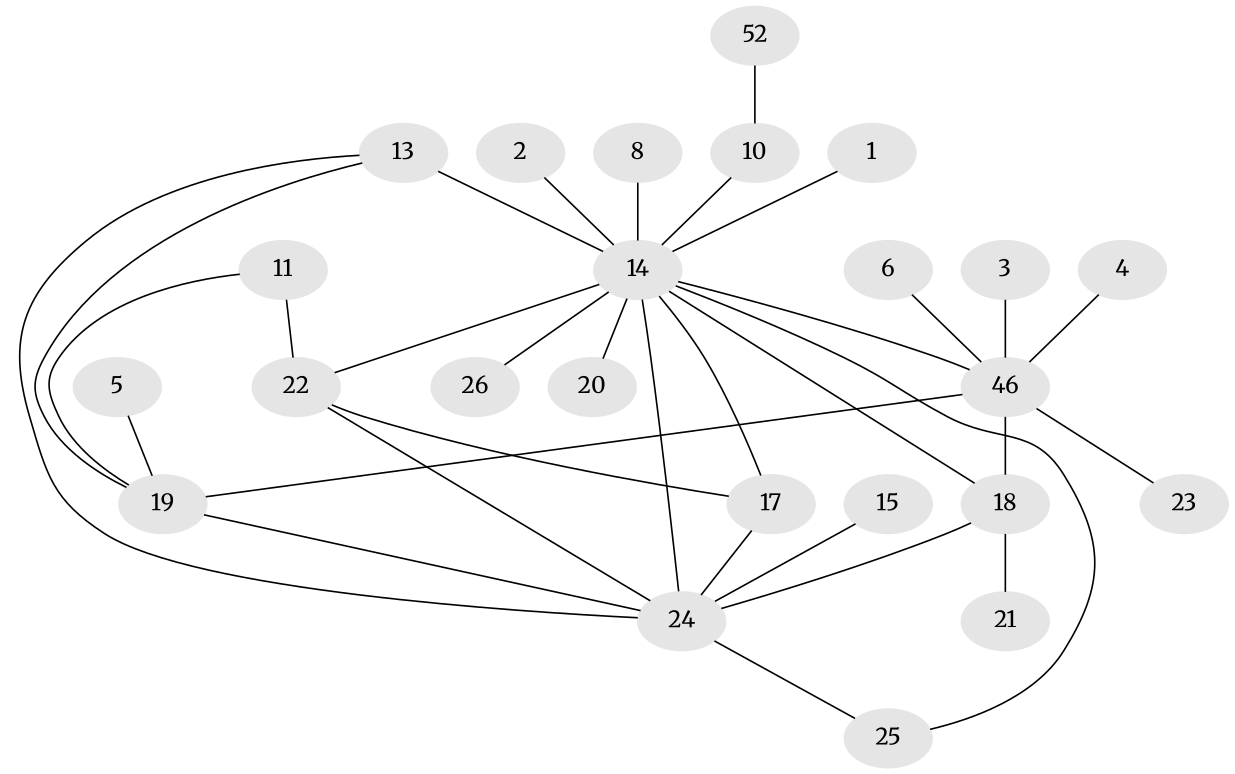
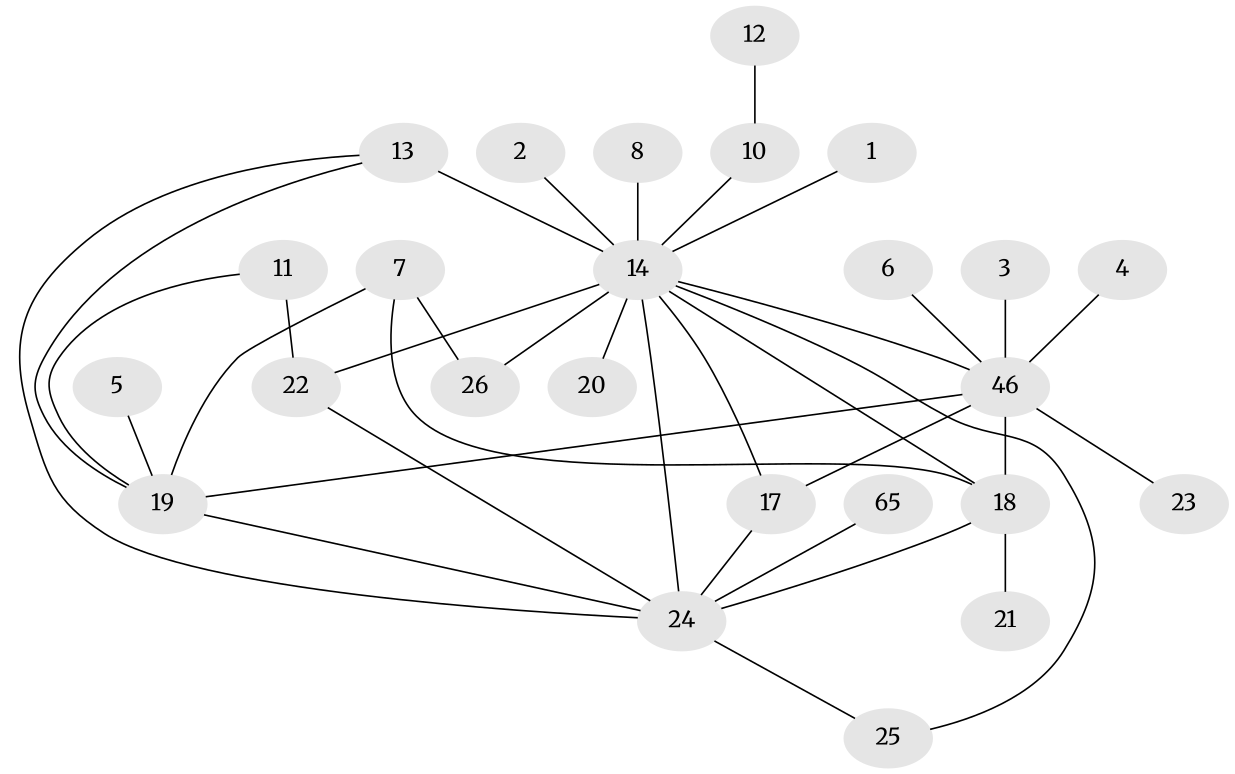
(755, 36) -> (755, 36)
none -> (400, 270)
(548, 463) -> (888, 446)
(888, 504) -> (888, 504)
